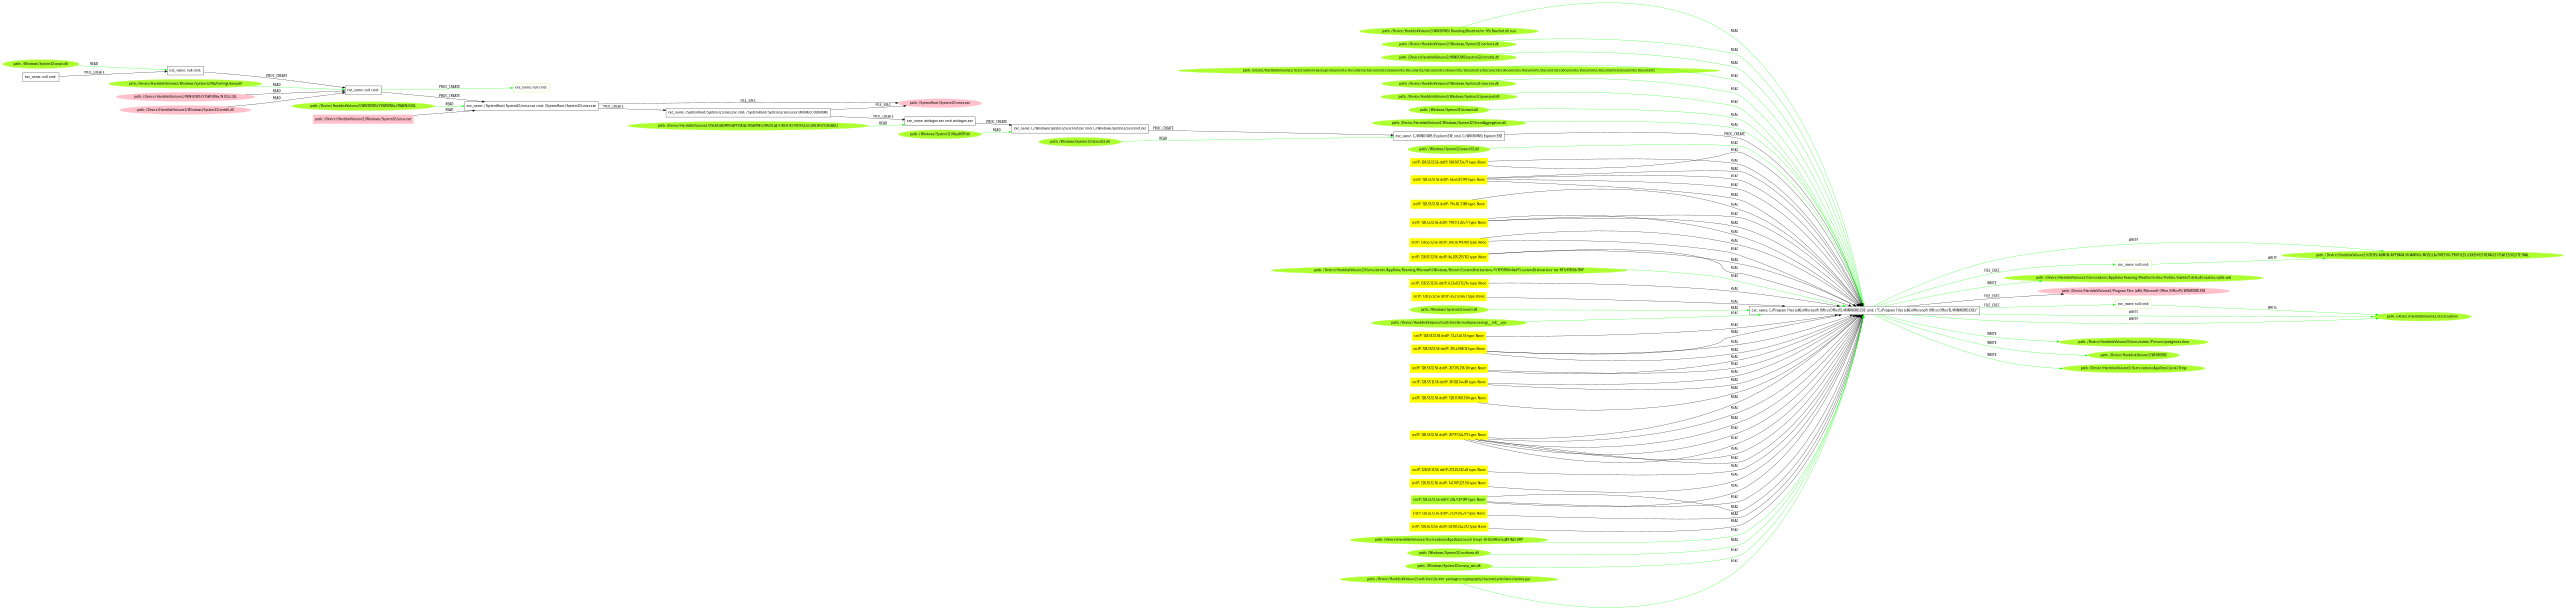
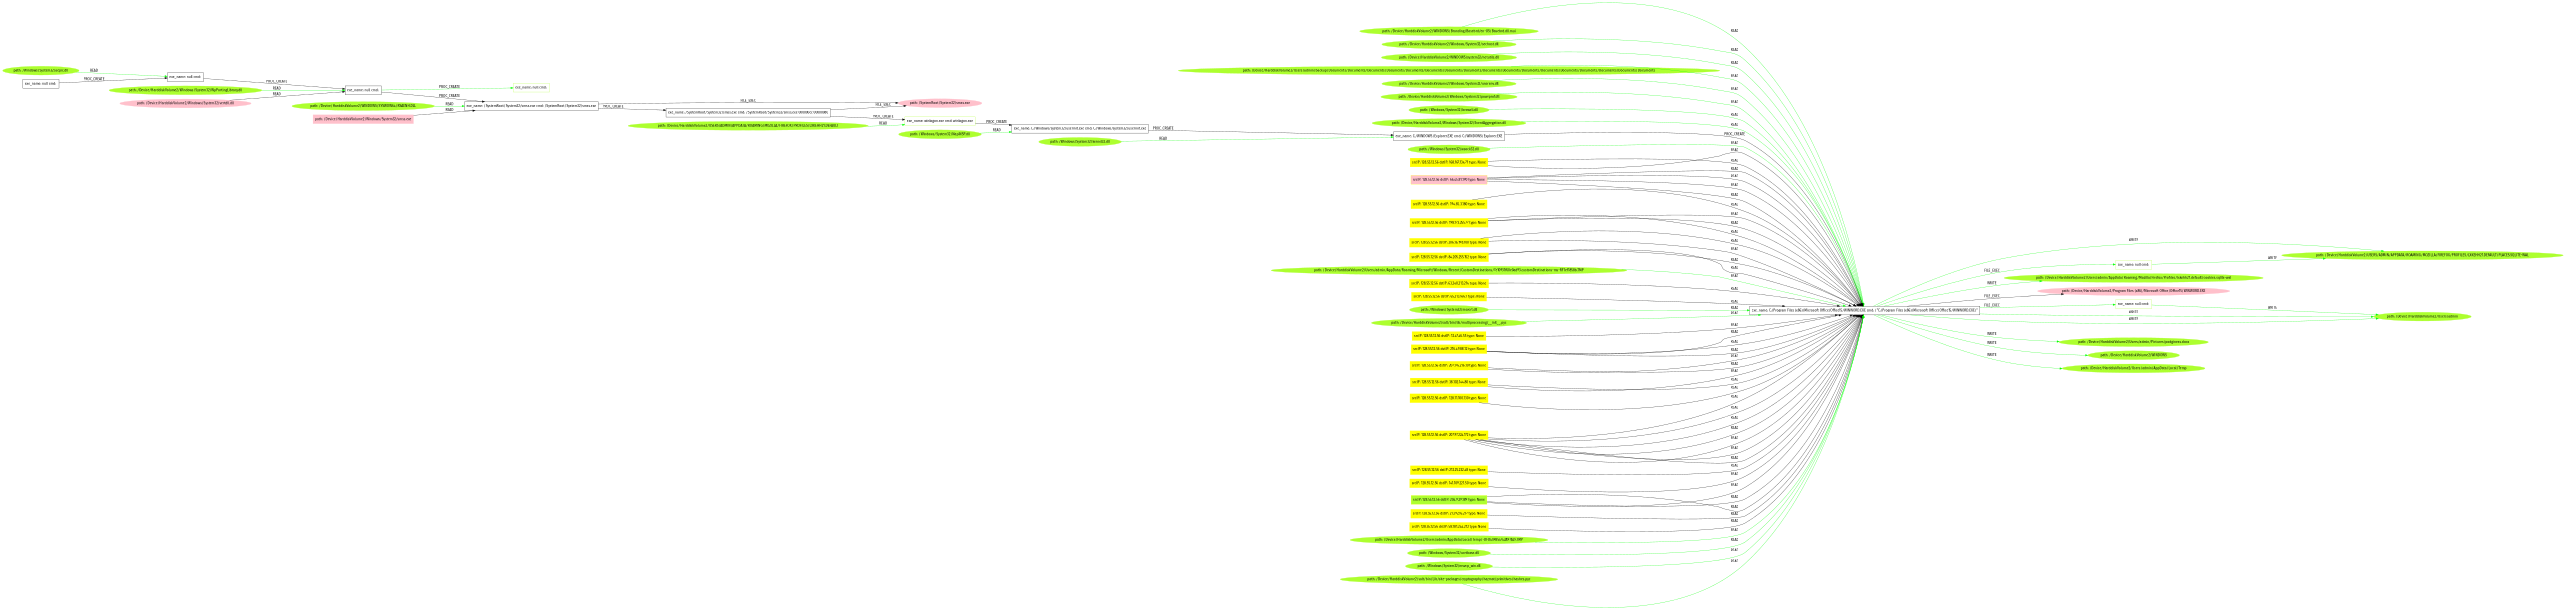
(185, 97) -> none
(940, 121) -> (940, 121)
(1449, 180) -> (1449, 180)
